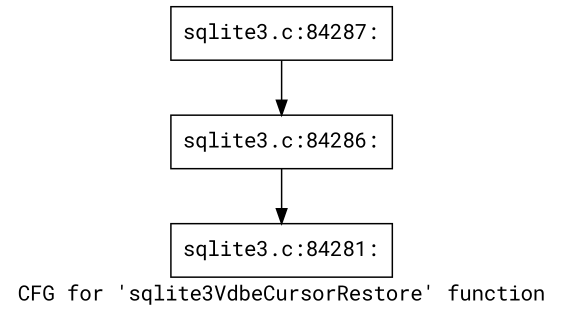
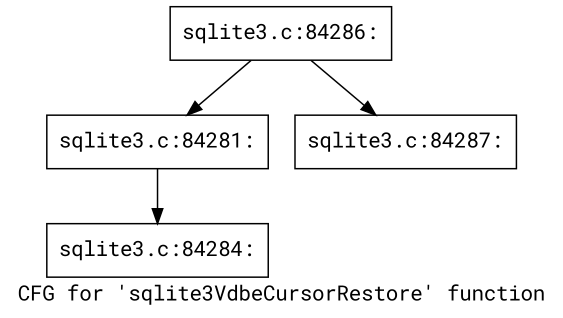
(282, 80) -> (338, 83)
none -> (158, 250)
